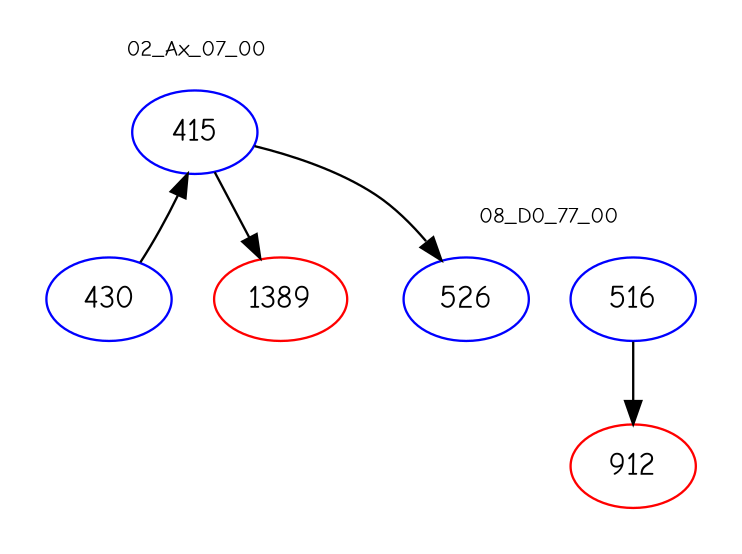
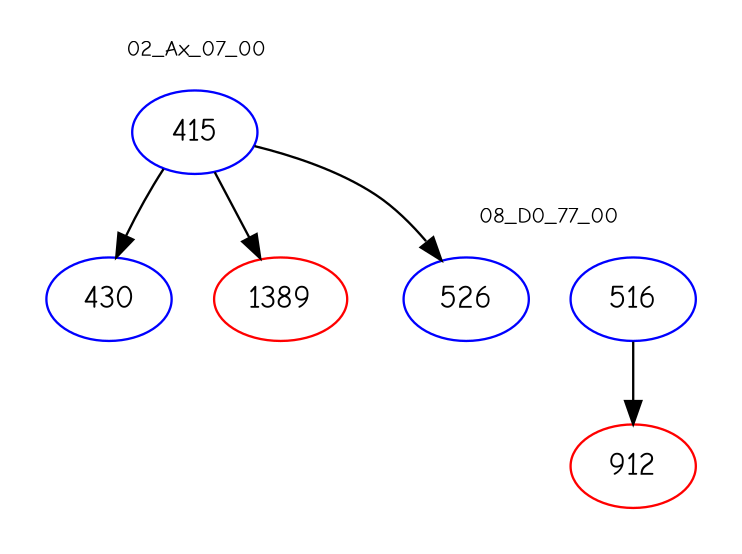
(160, 229) -> (144, 202)
